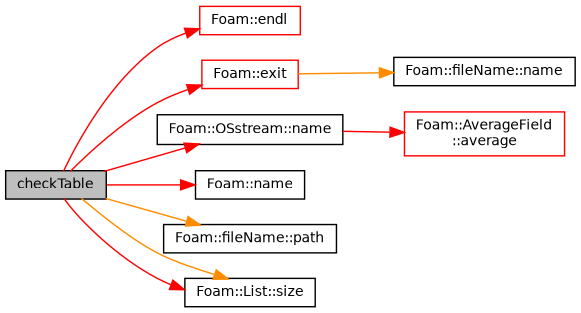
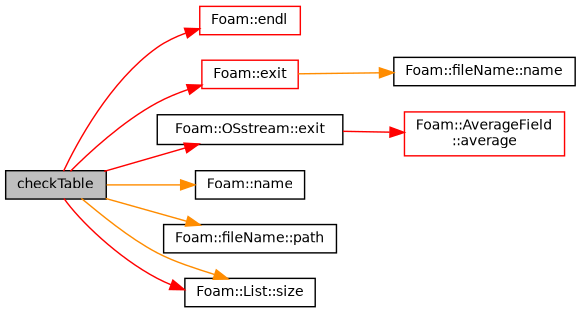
(250, 130) -> (250, 130)
(143, 185) -> (143, 185)
